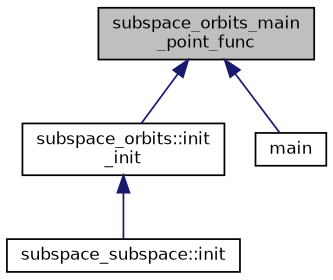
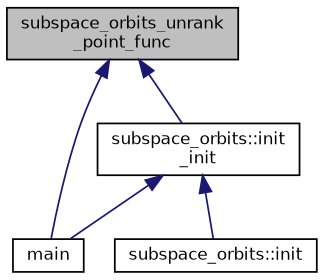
(206, 34) -> (123, 34)
none -> (109, 212)
(123, 256) -> (216, 256)
